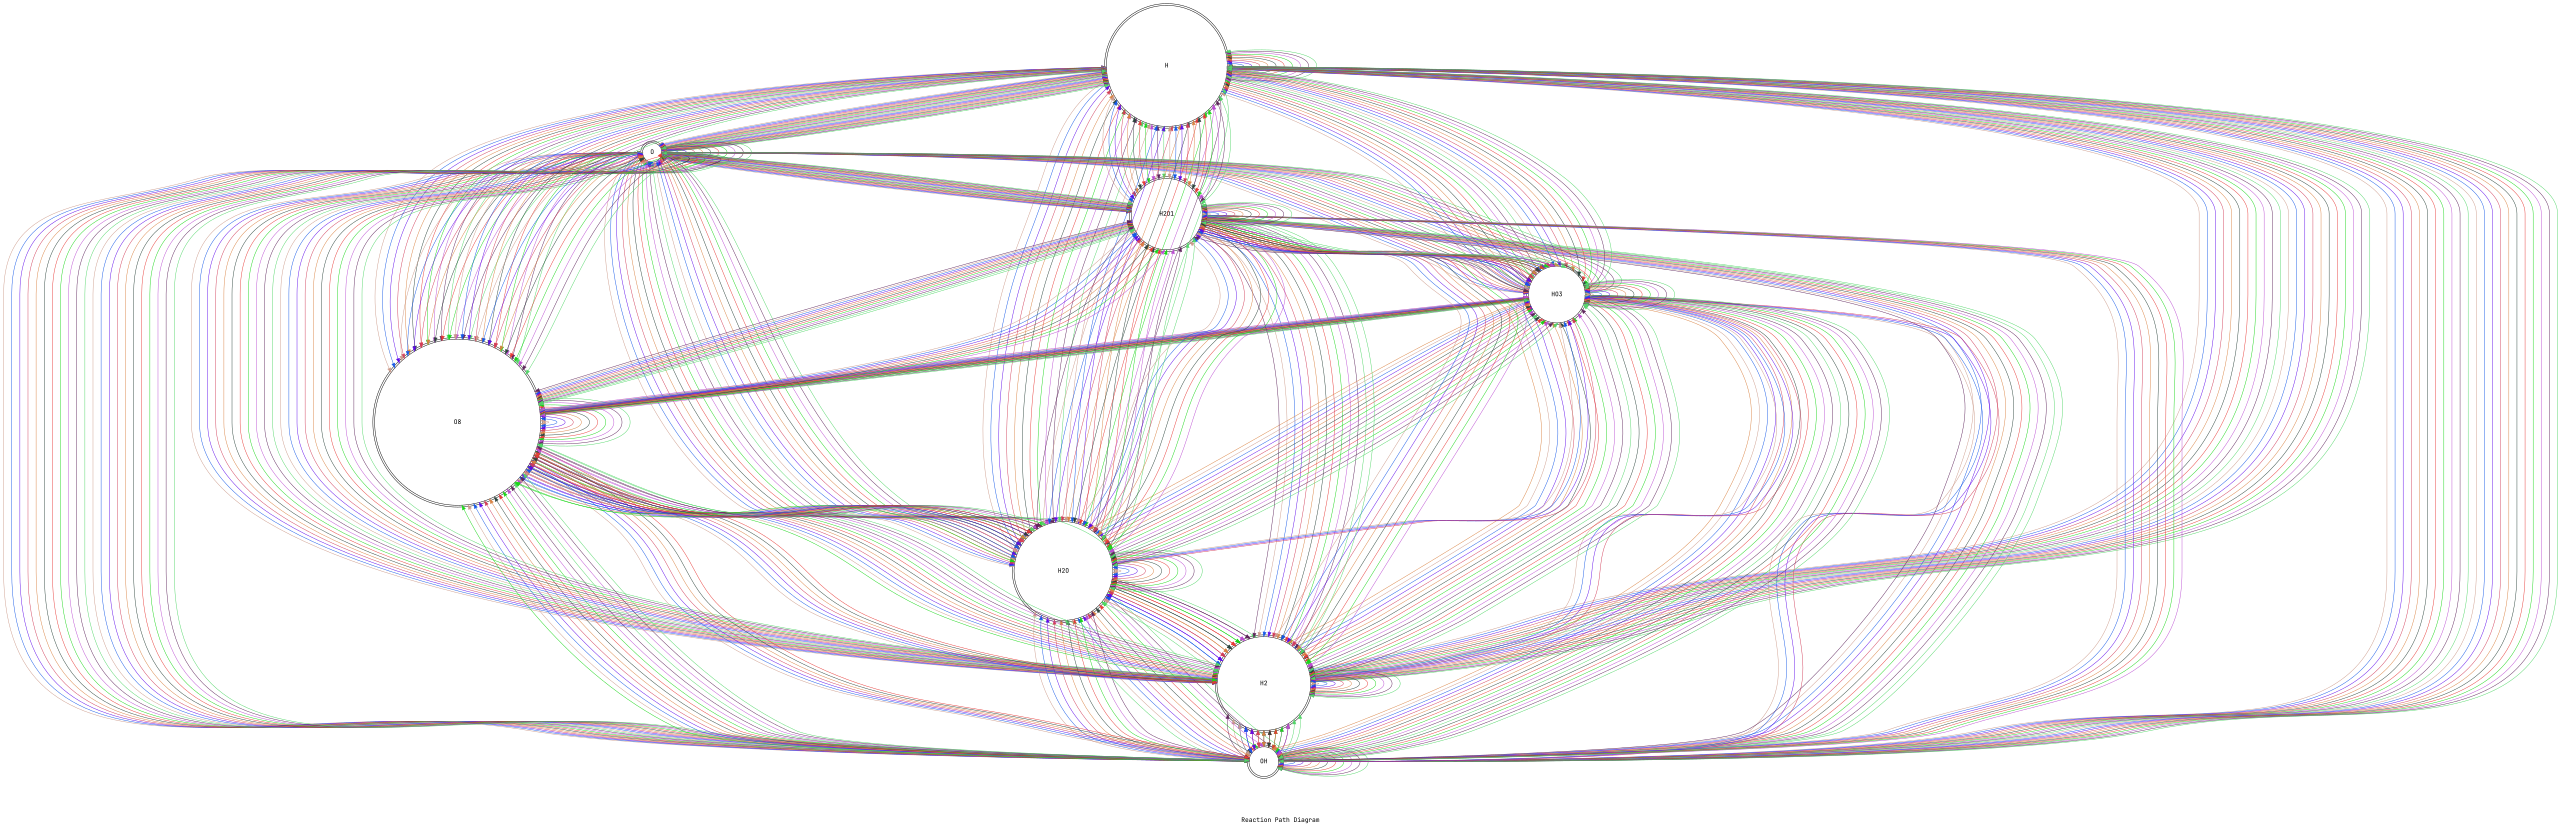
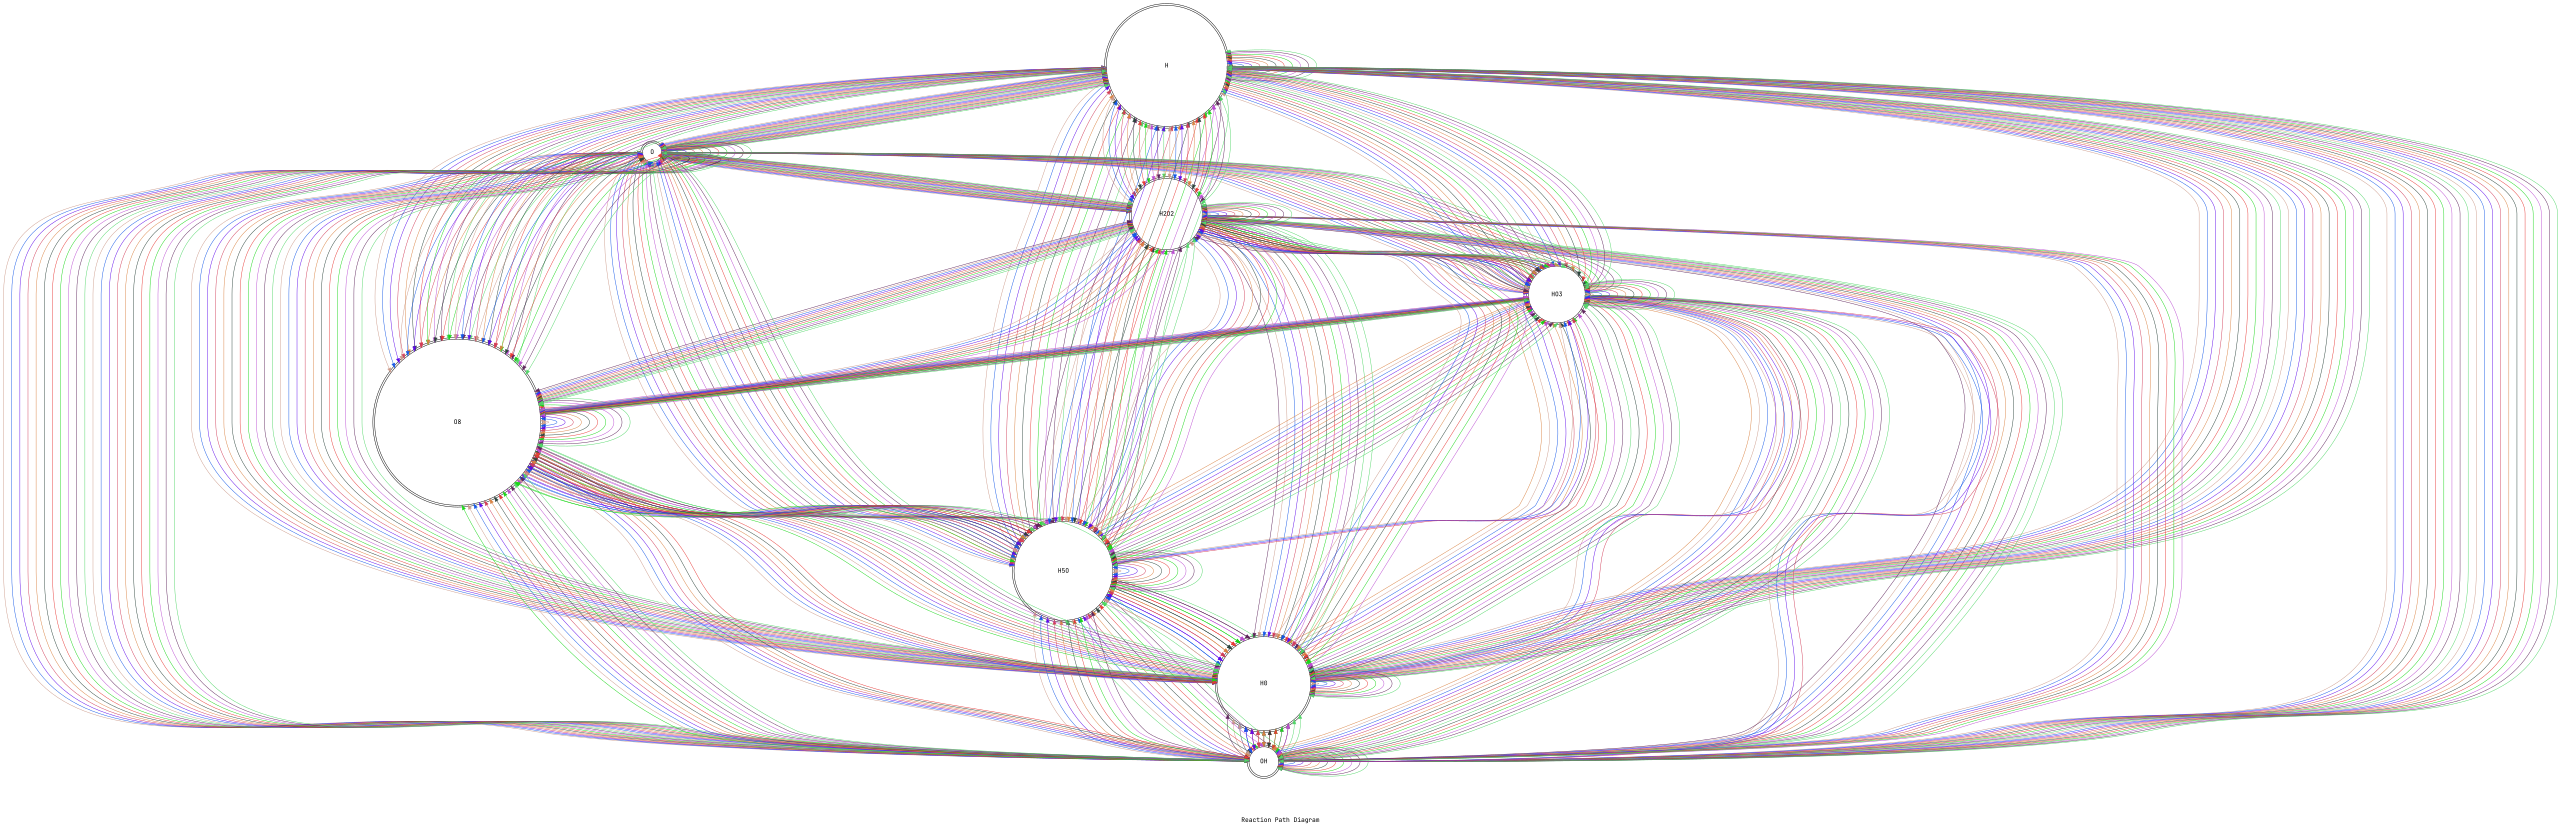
(1167, 214) -> (1167, 214)
(1063, 571) -> (1063, 571)
(1264, 684) -> (1264, 684)
